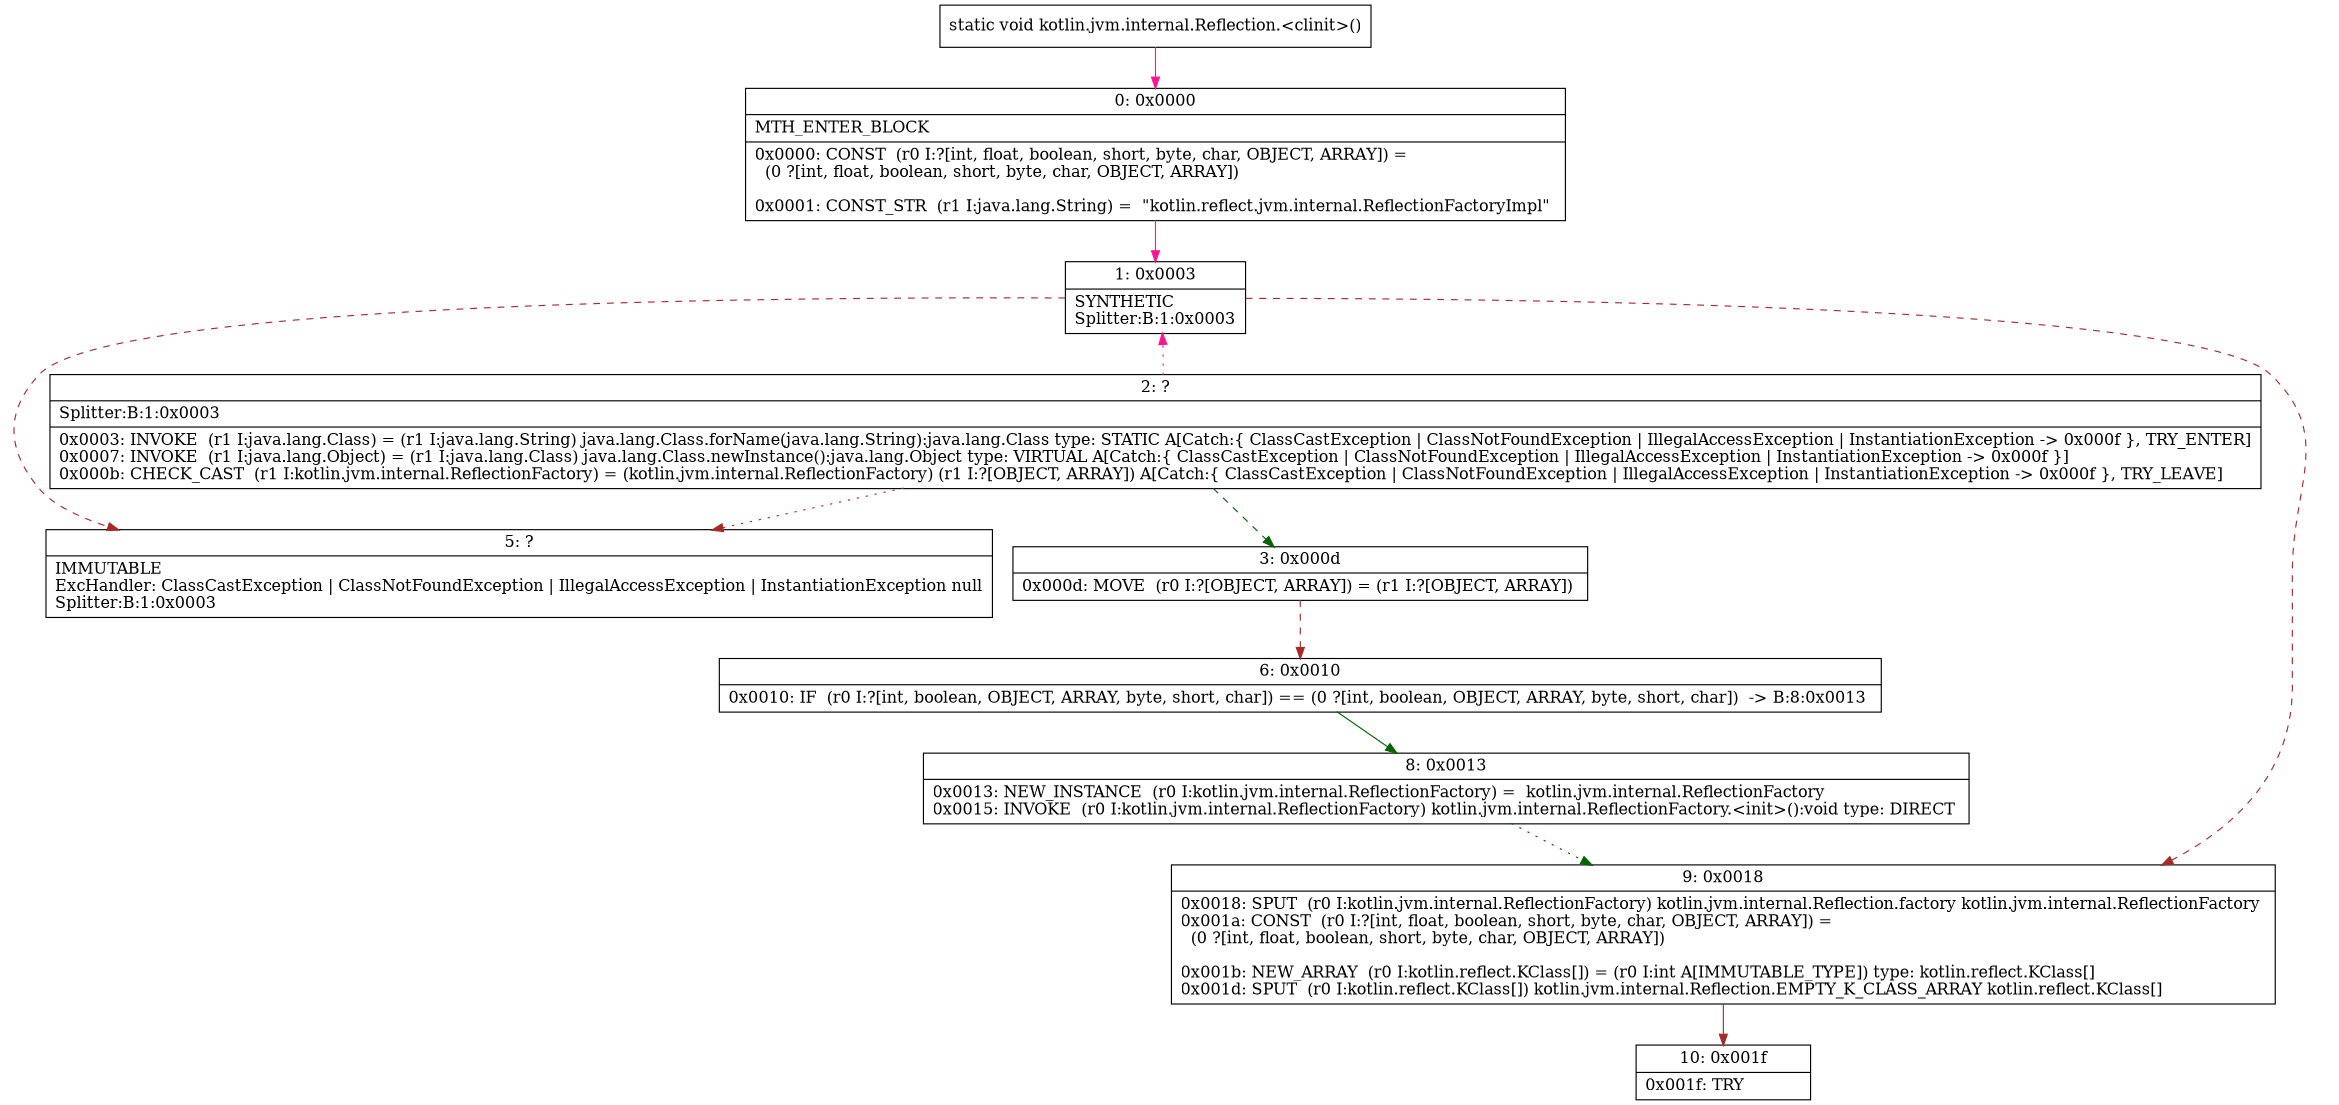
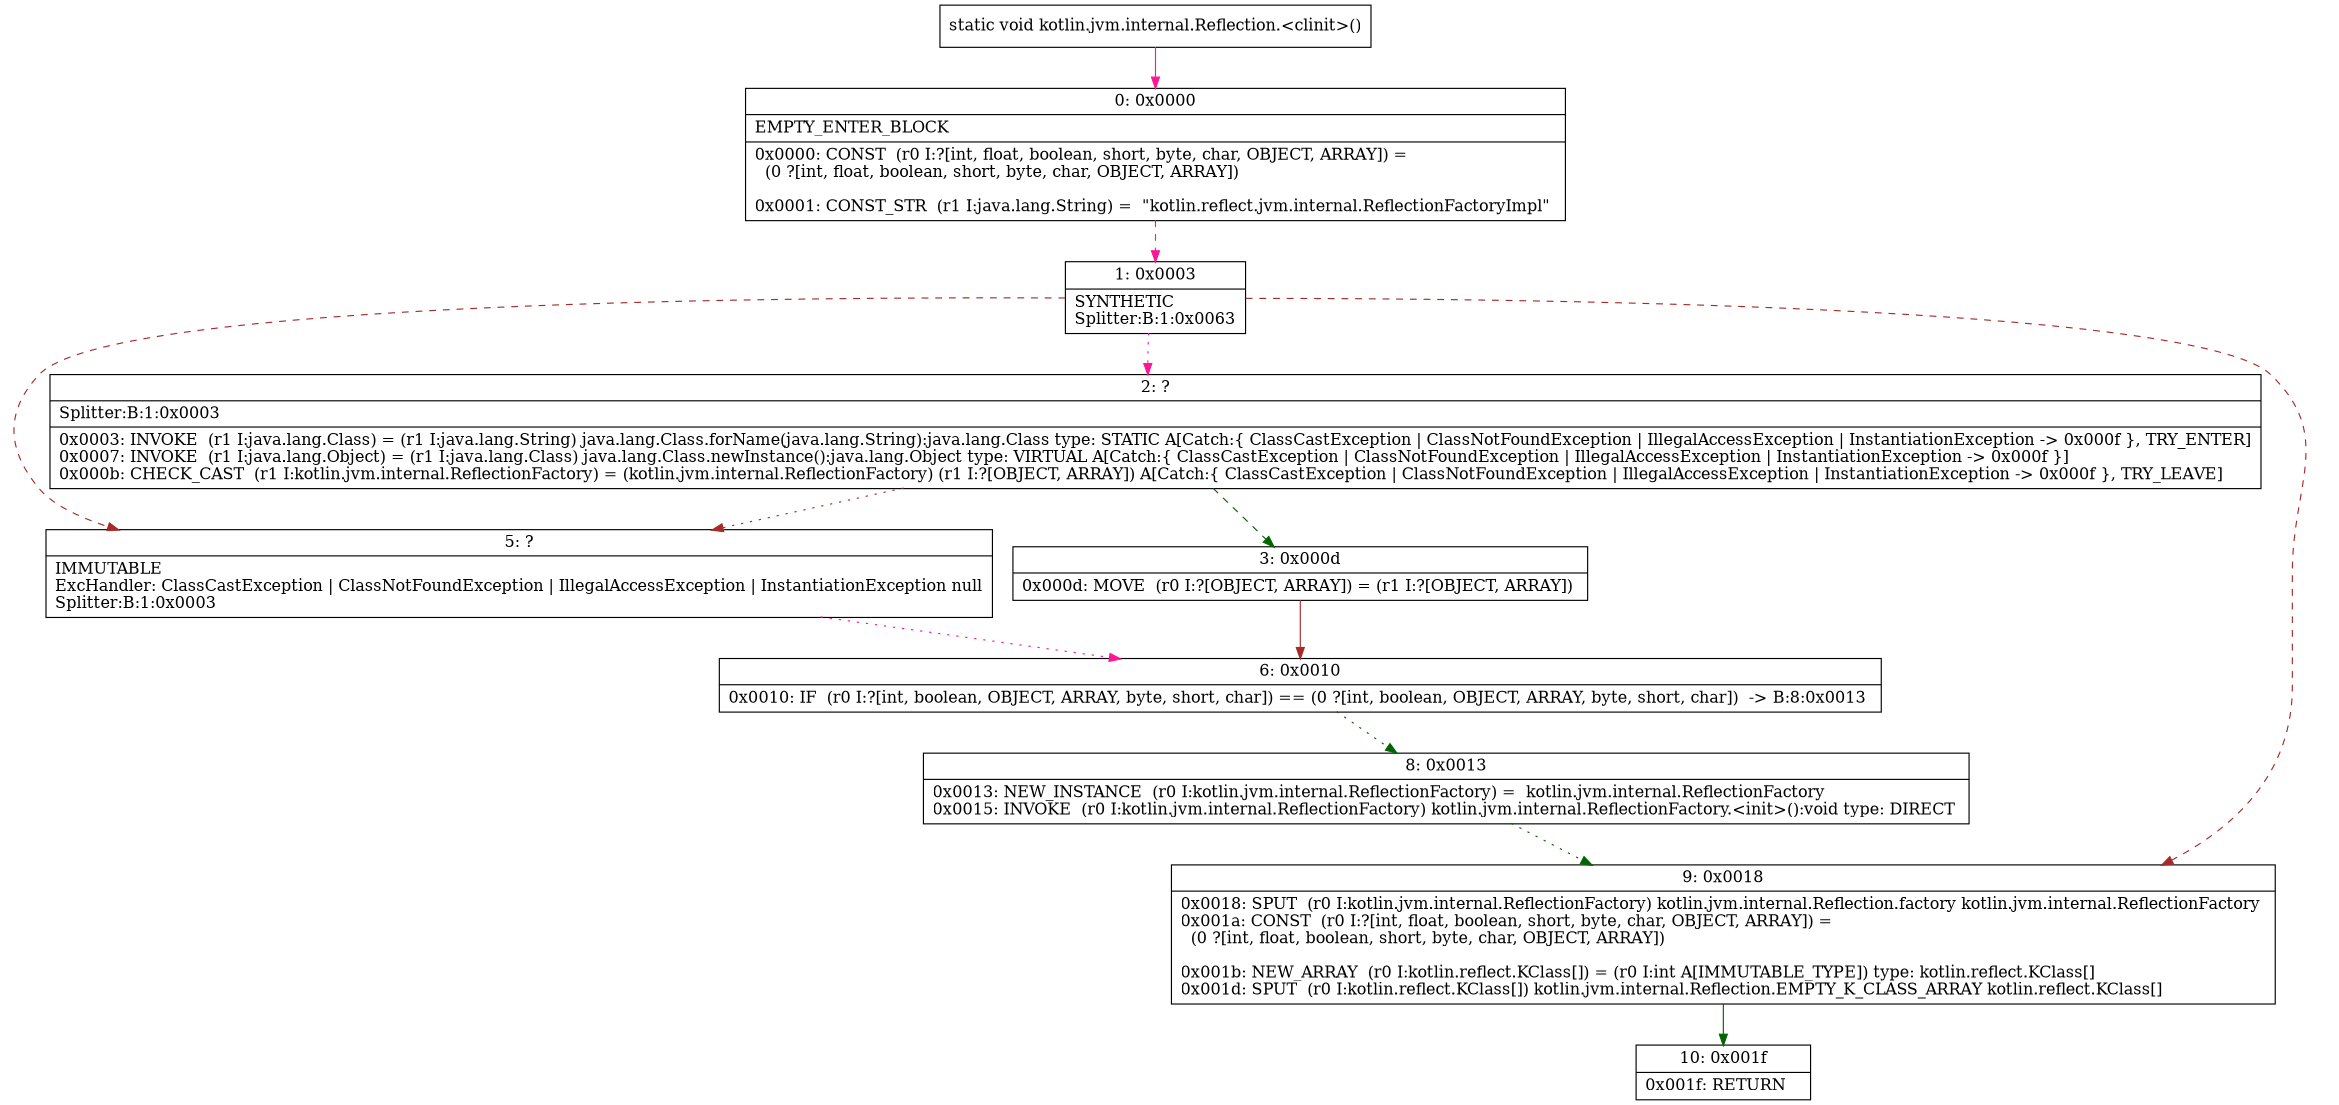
(842, 128) -> (852, 128)
(1155, 236) -> (1155, 236)
(1155, 319) -> (1155, 319)
(1163, 360) -> (1148, 348)
(1300, 624) -> (1300, 624)
none -> (965, 637)
(1362, 729) -> (1362, 729)
(1723, 1019) -> (1723, 1019)
(1702, 1086) -> (1723, 1086)
